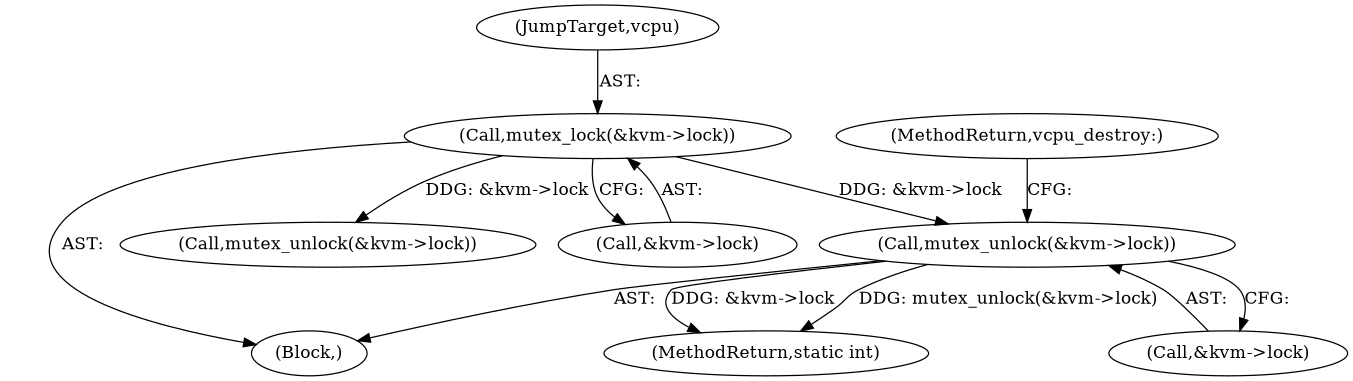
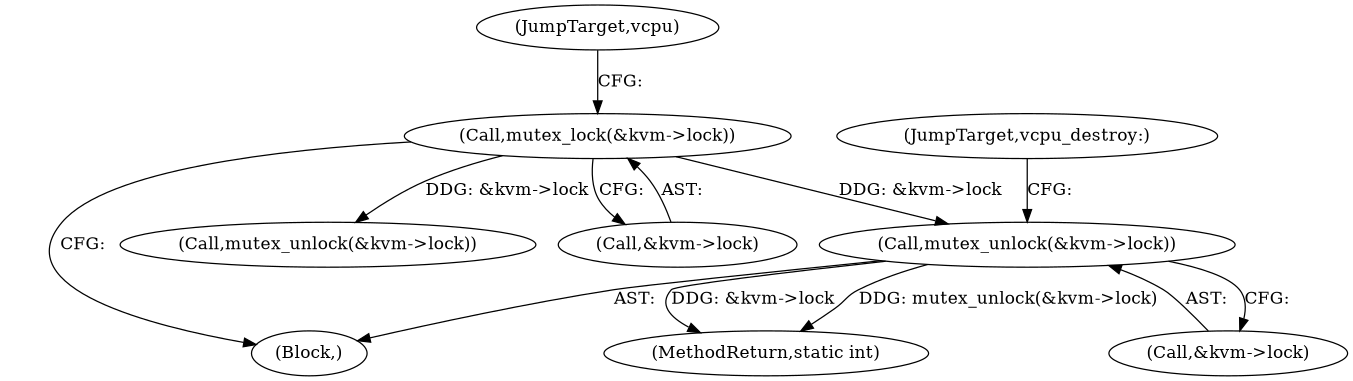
(623, 82) -> (623, 82)
(1027, 136) -> (1027, 136)
(86, 245) -> (86, 245)
